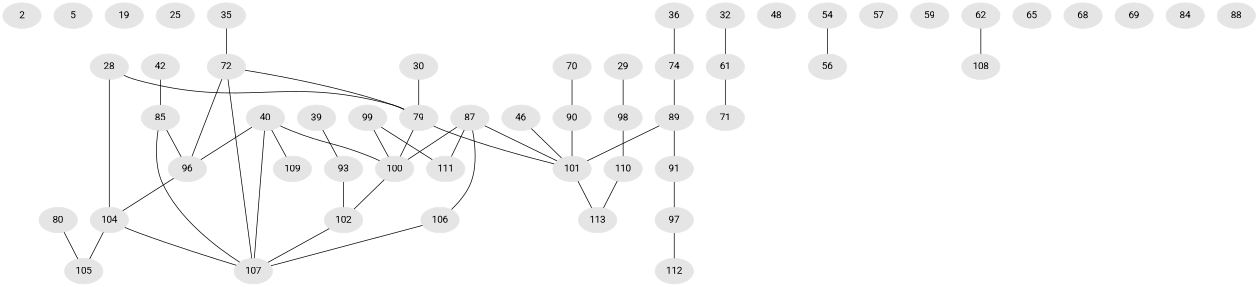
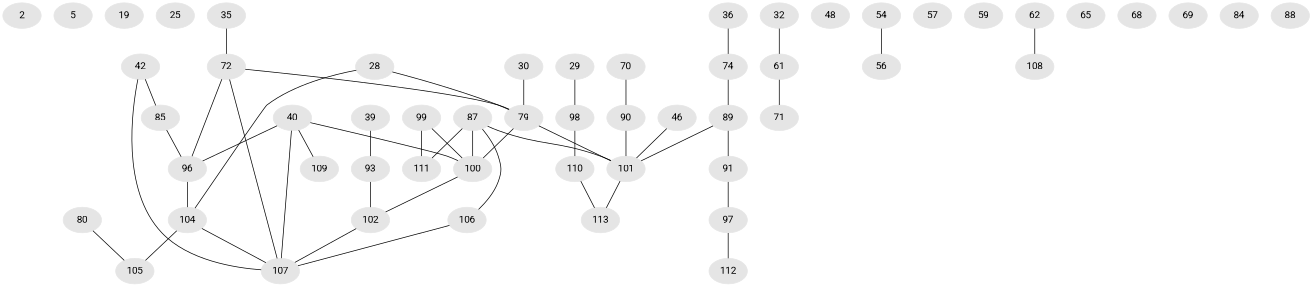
(178, 208) -> (147, 211)
